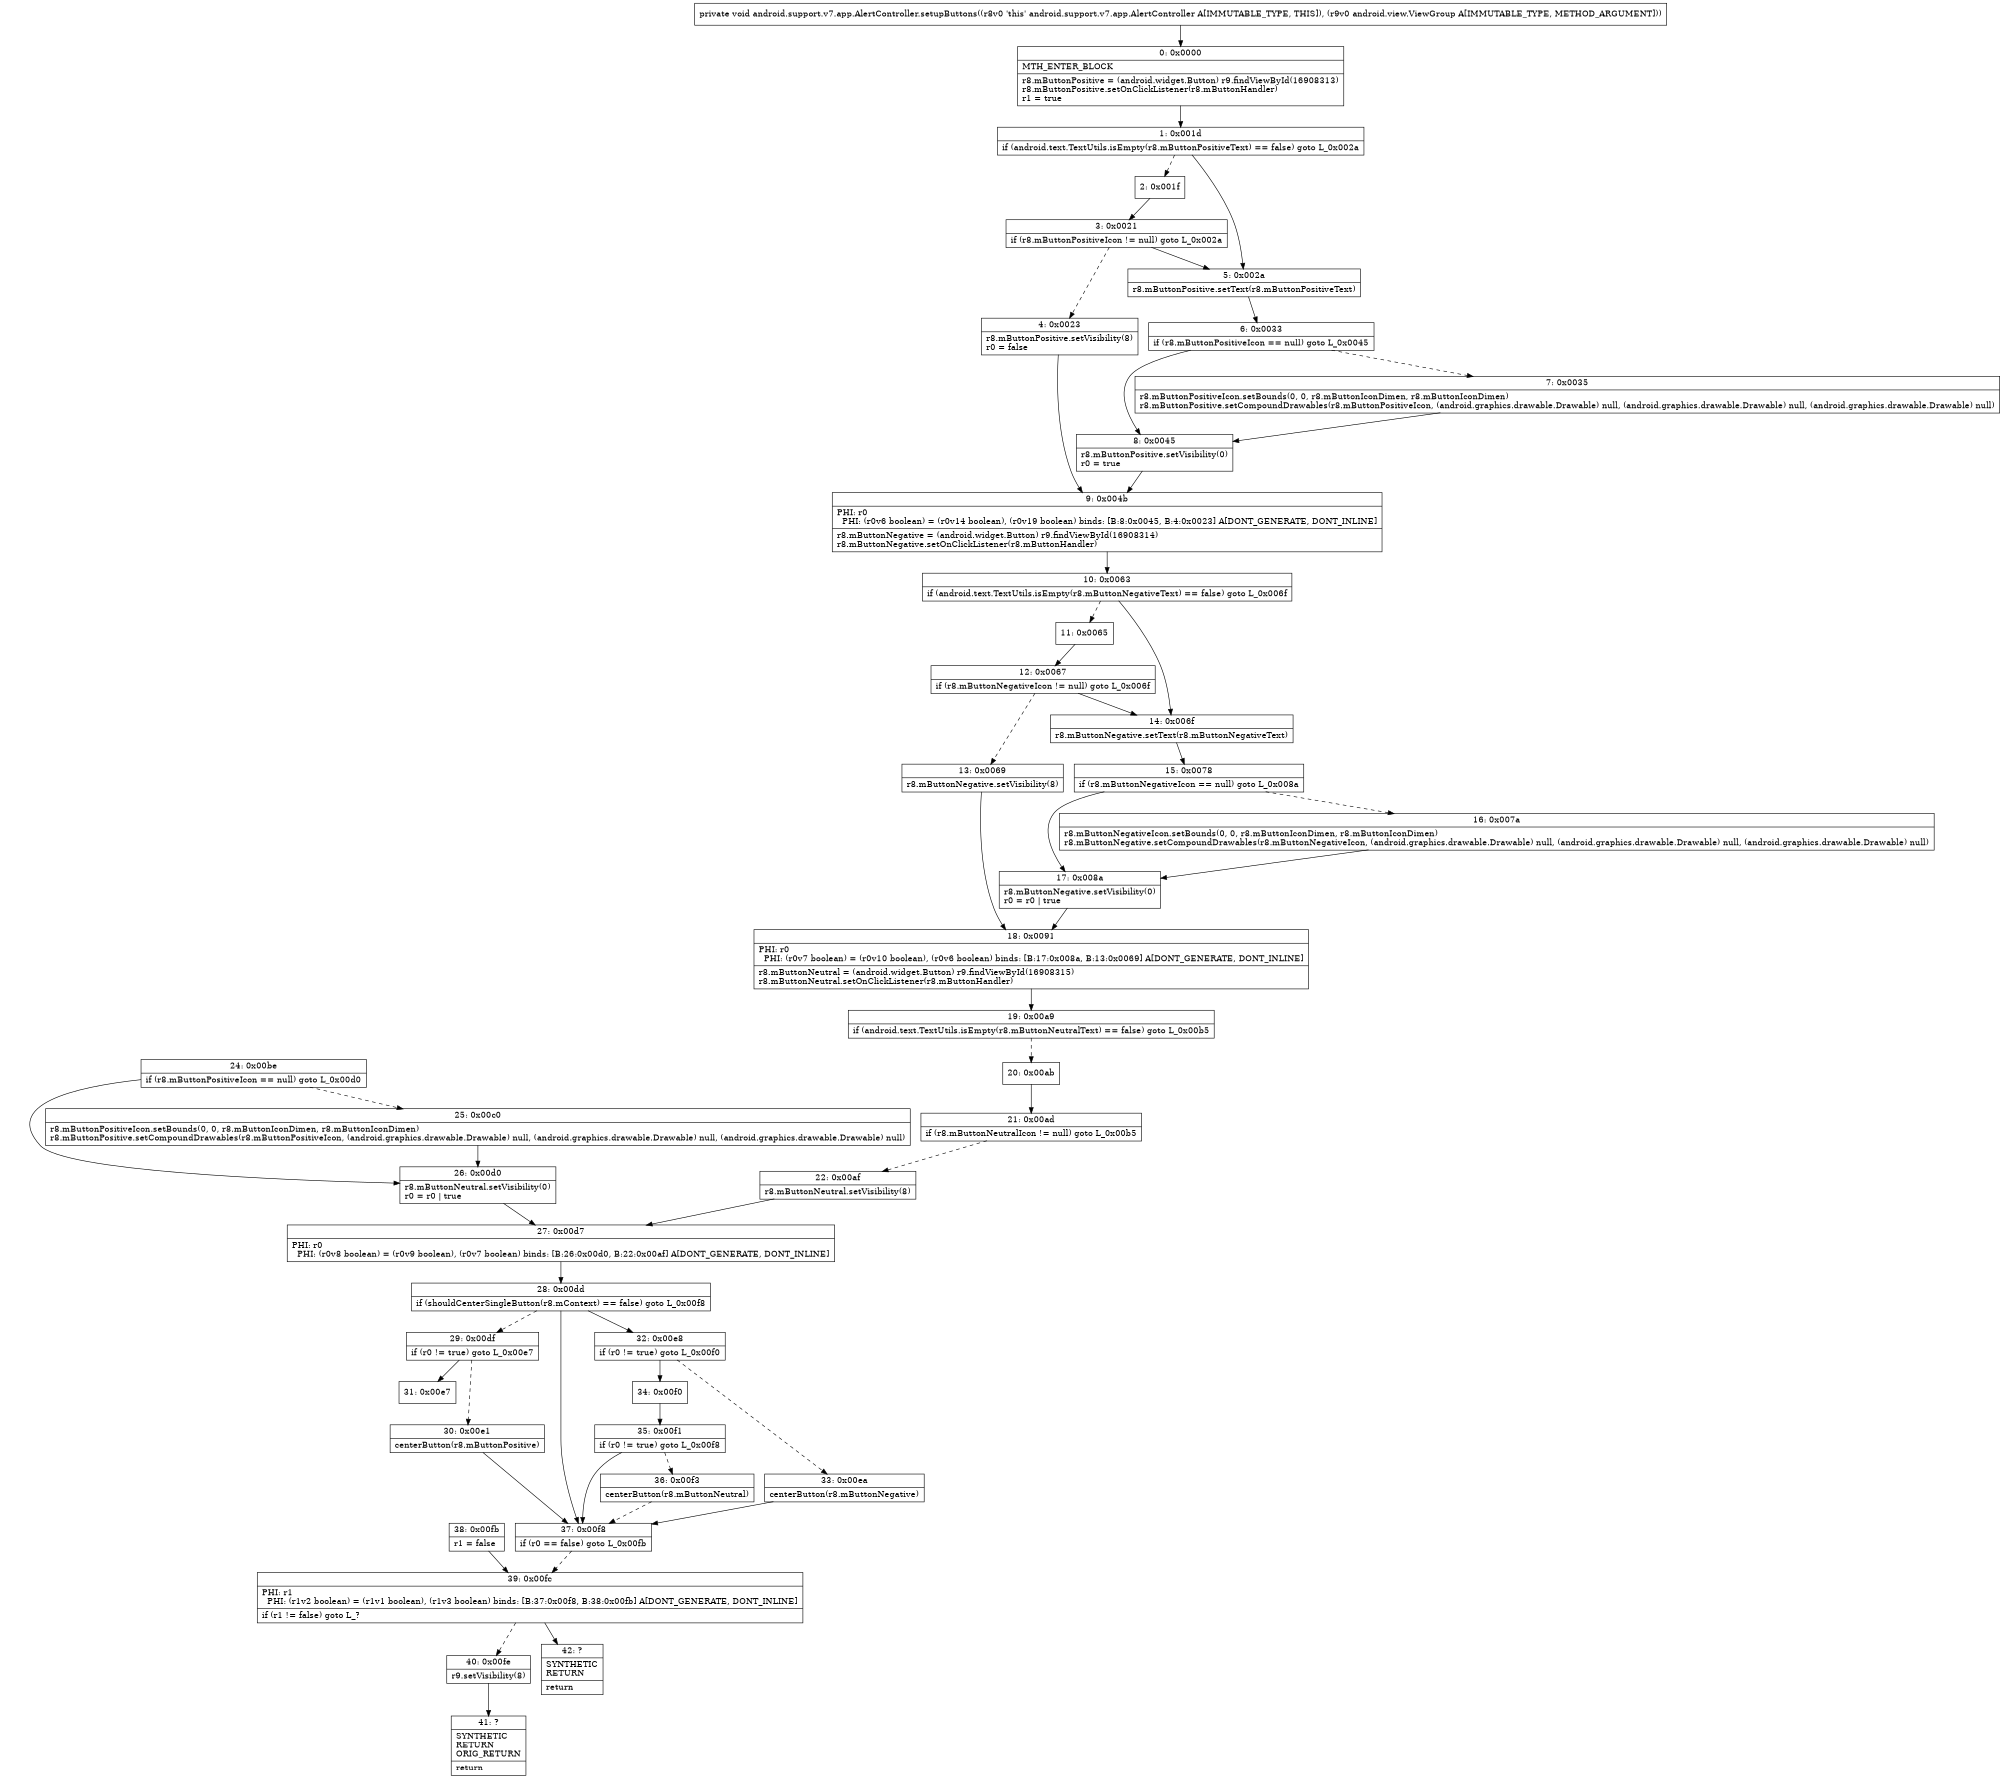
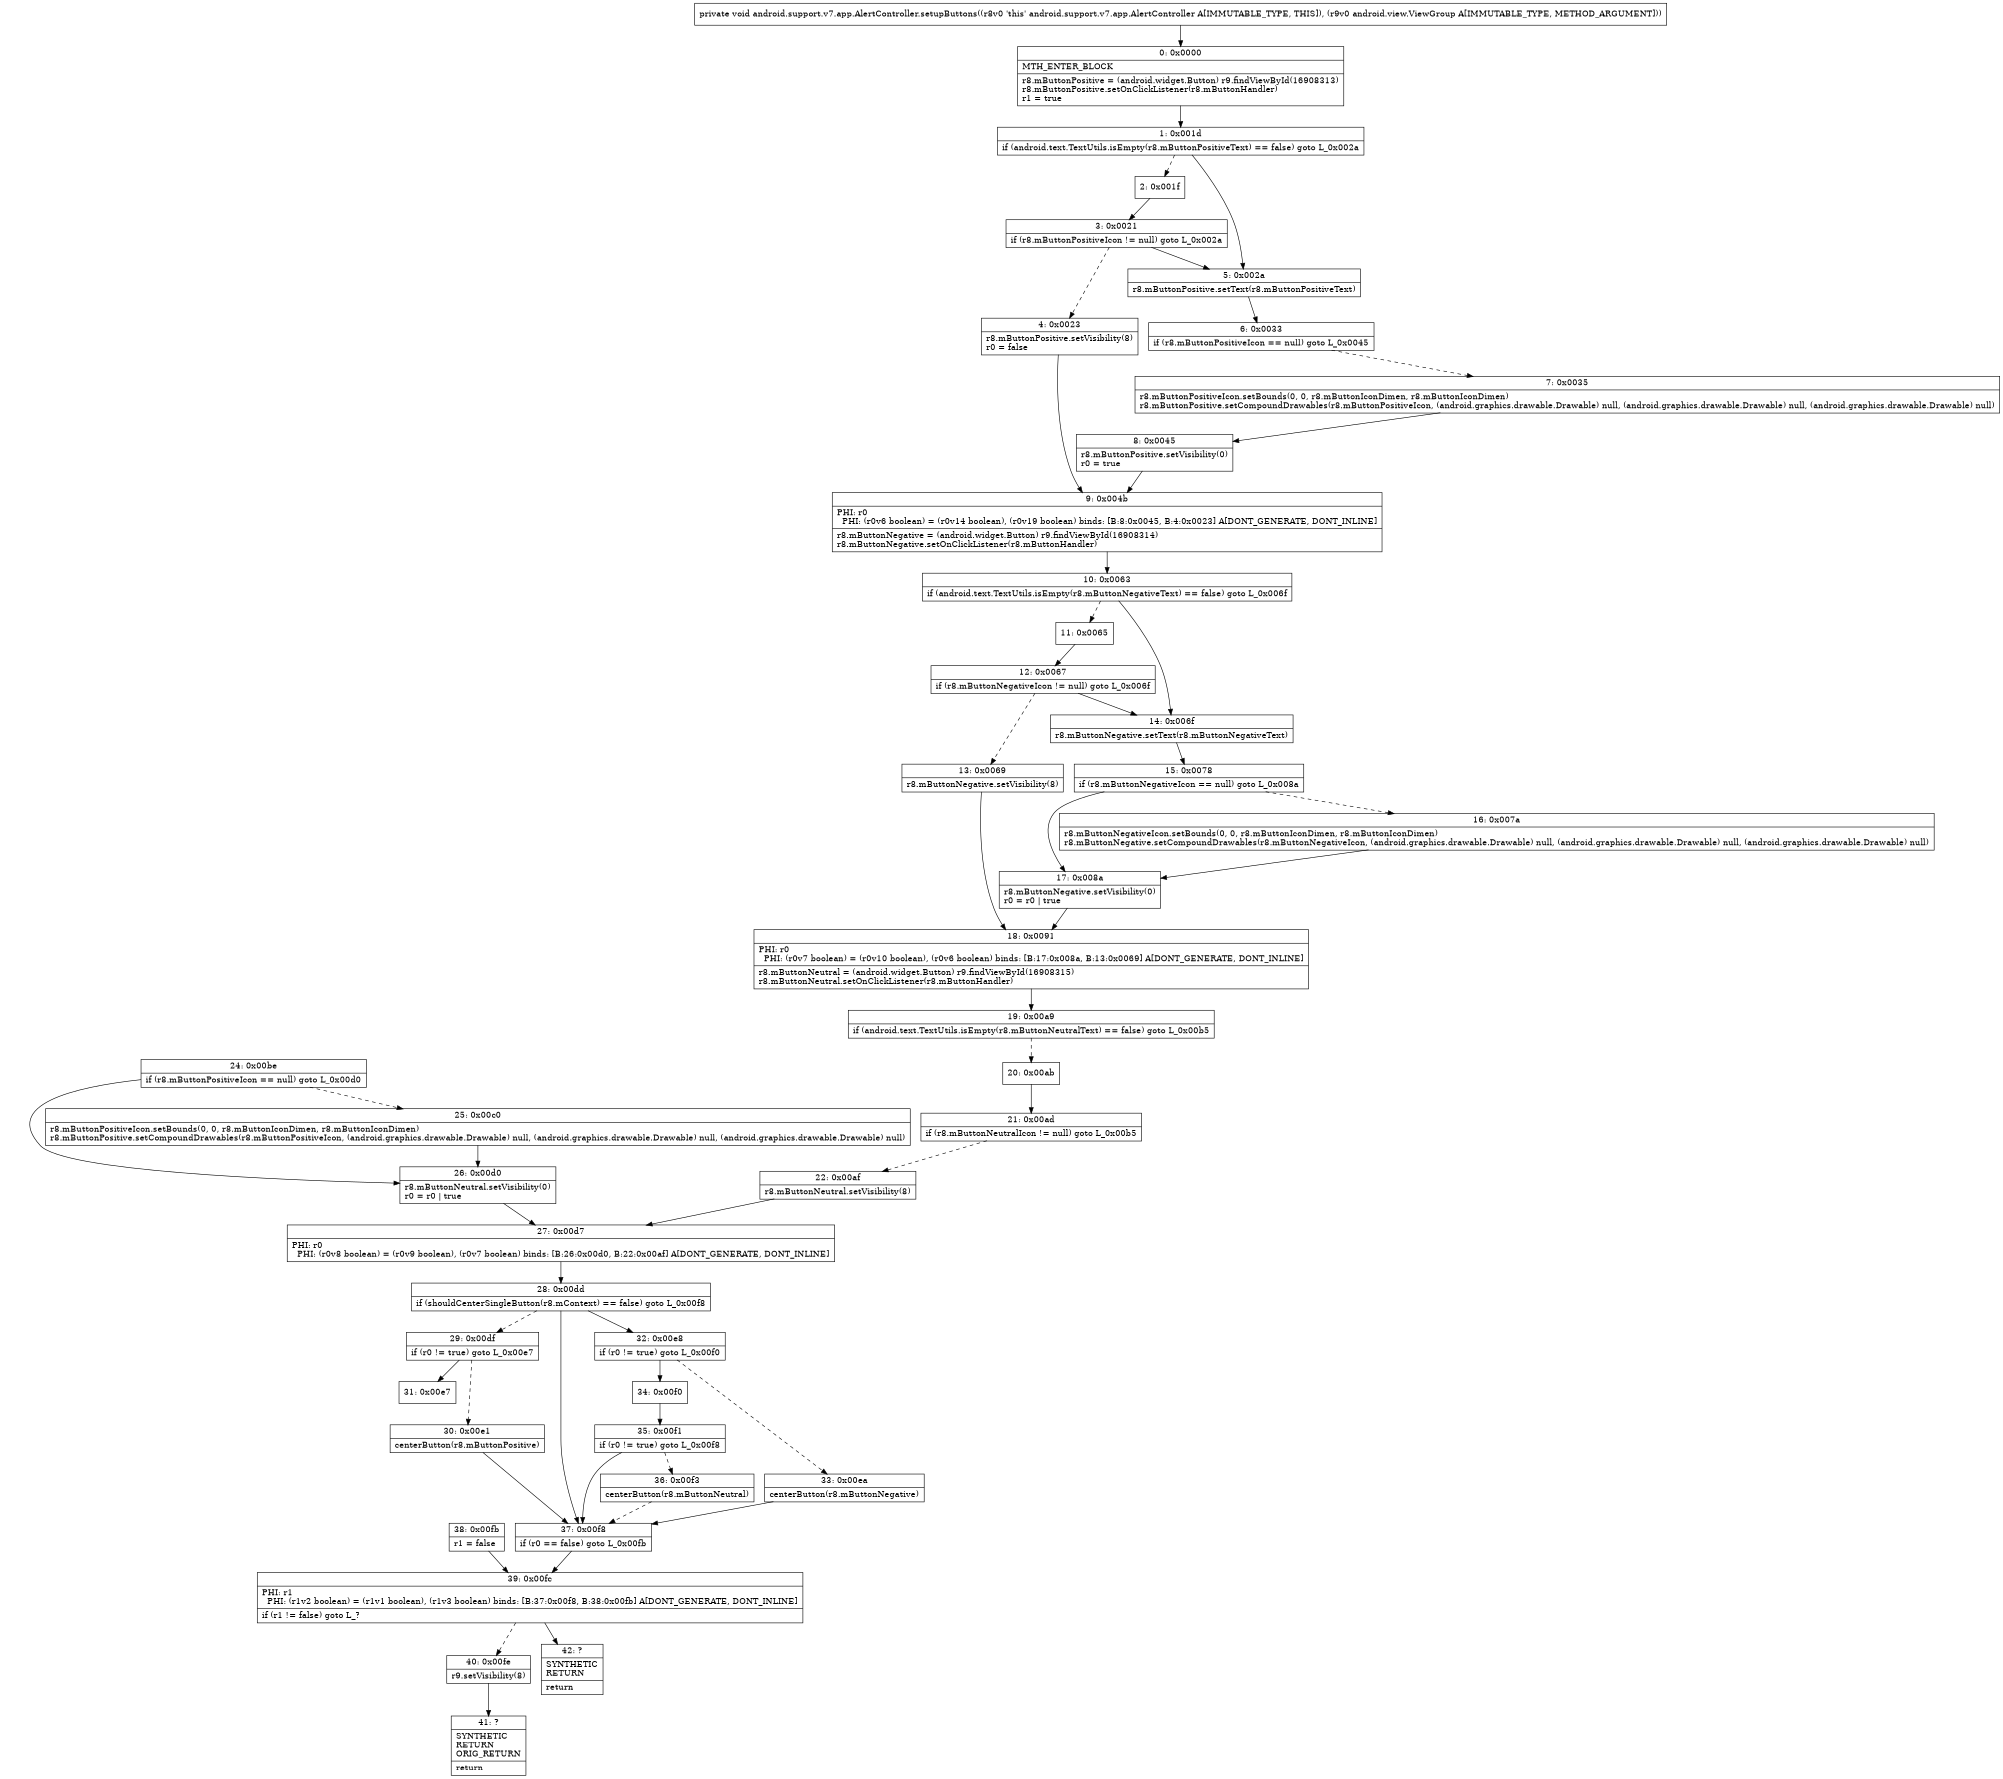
(1133, 373) -> none
(564, 1560) -> (564, 1560)
